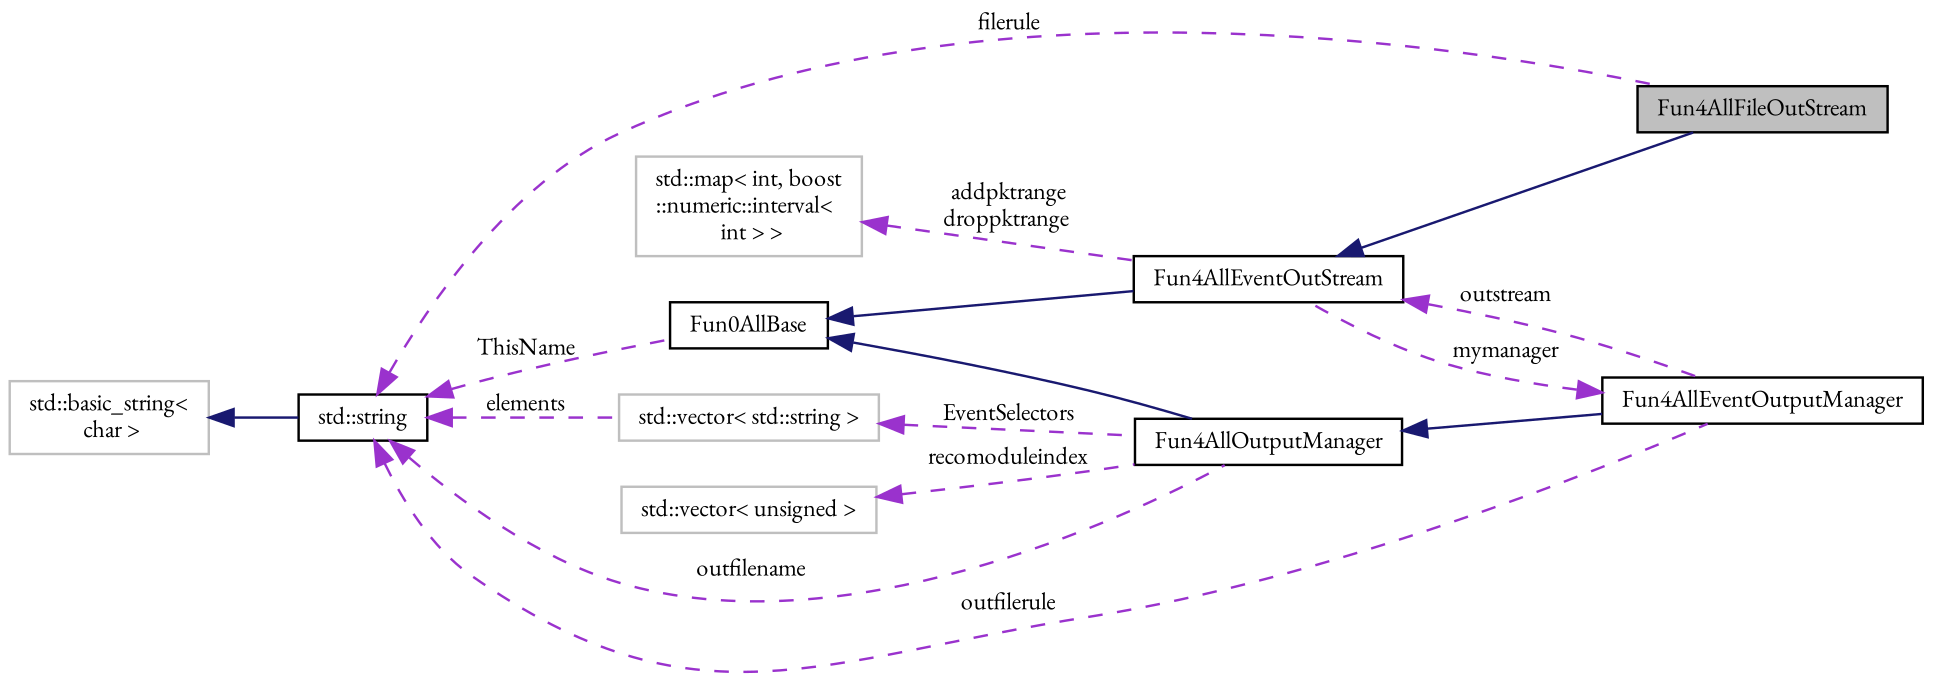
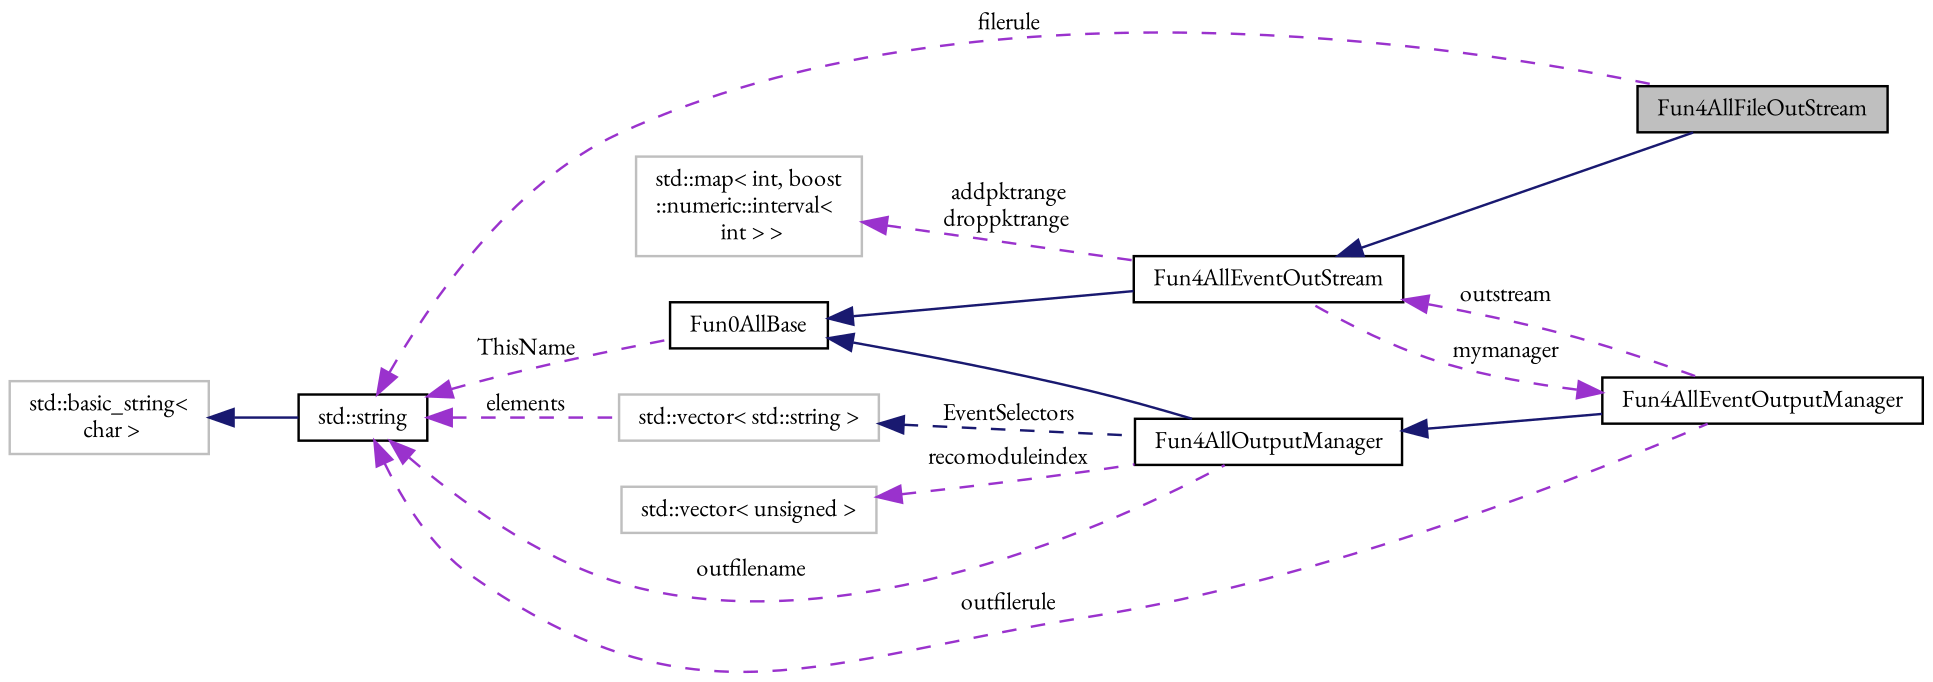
(1019, 430) -> (1019, 430)
